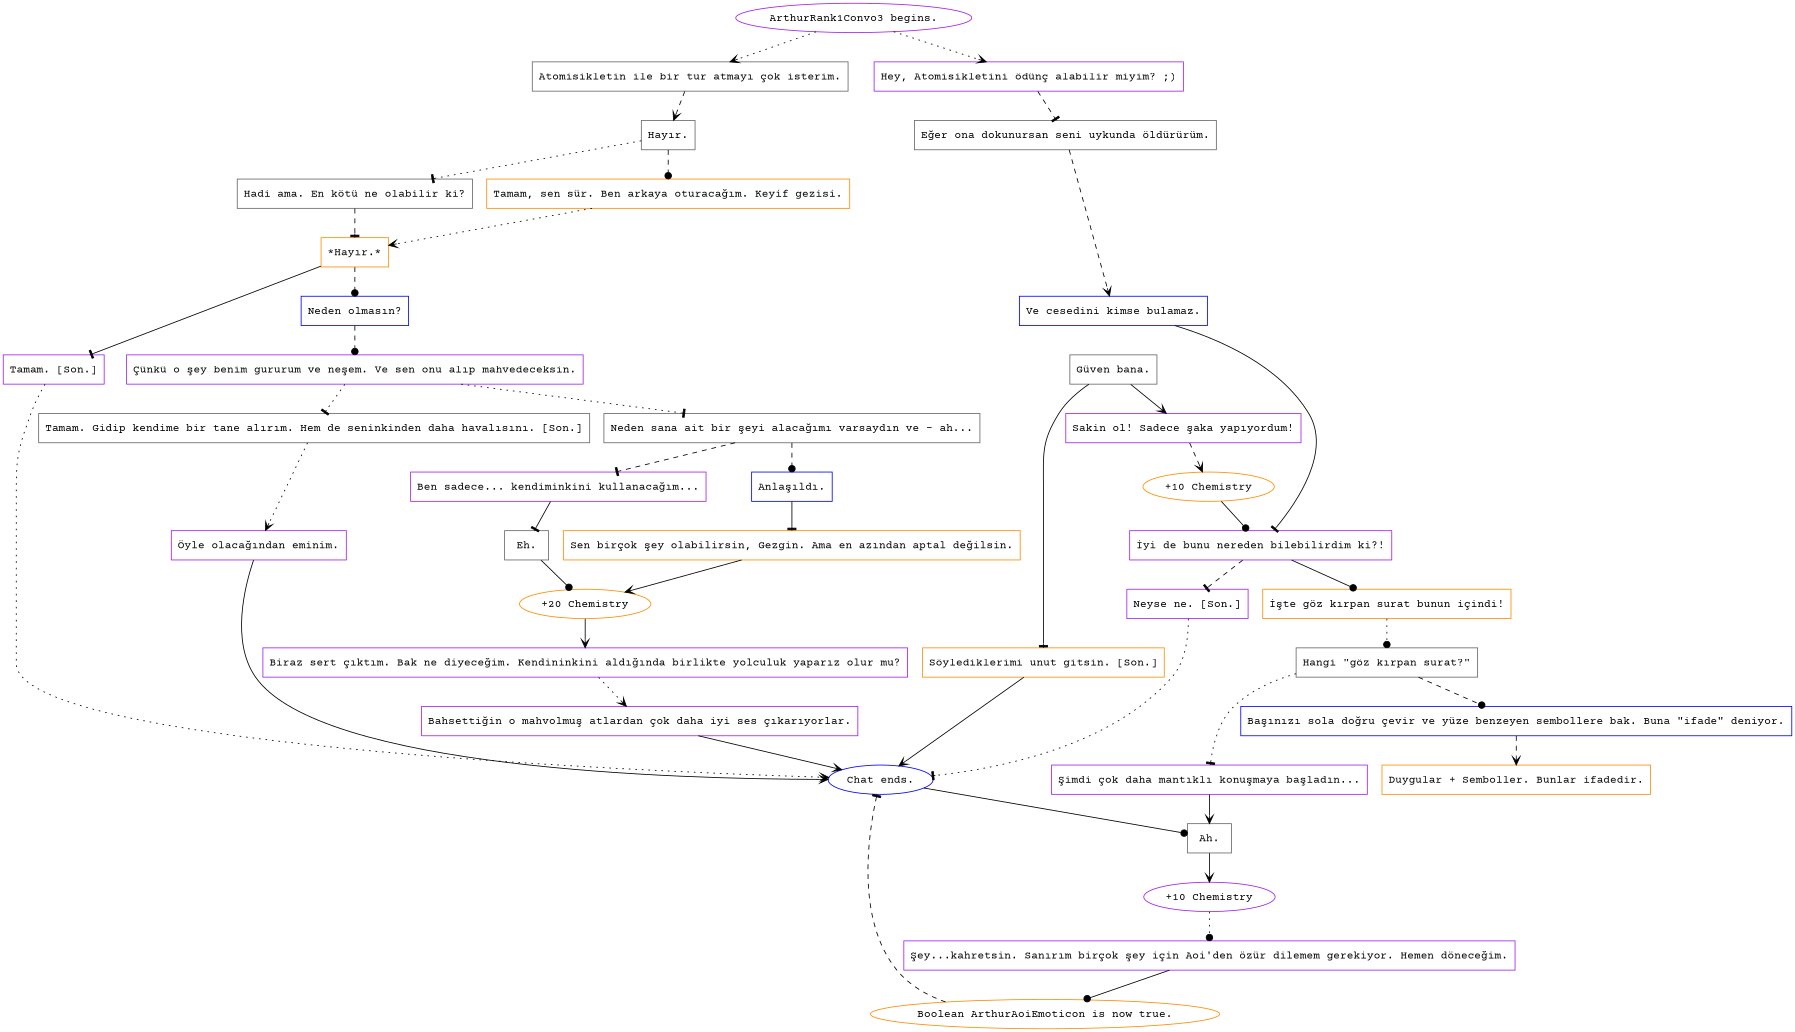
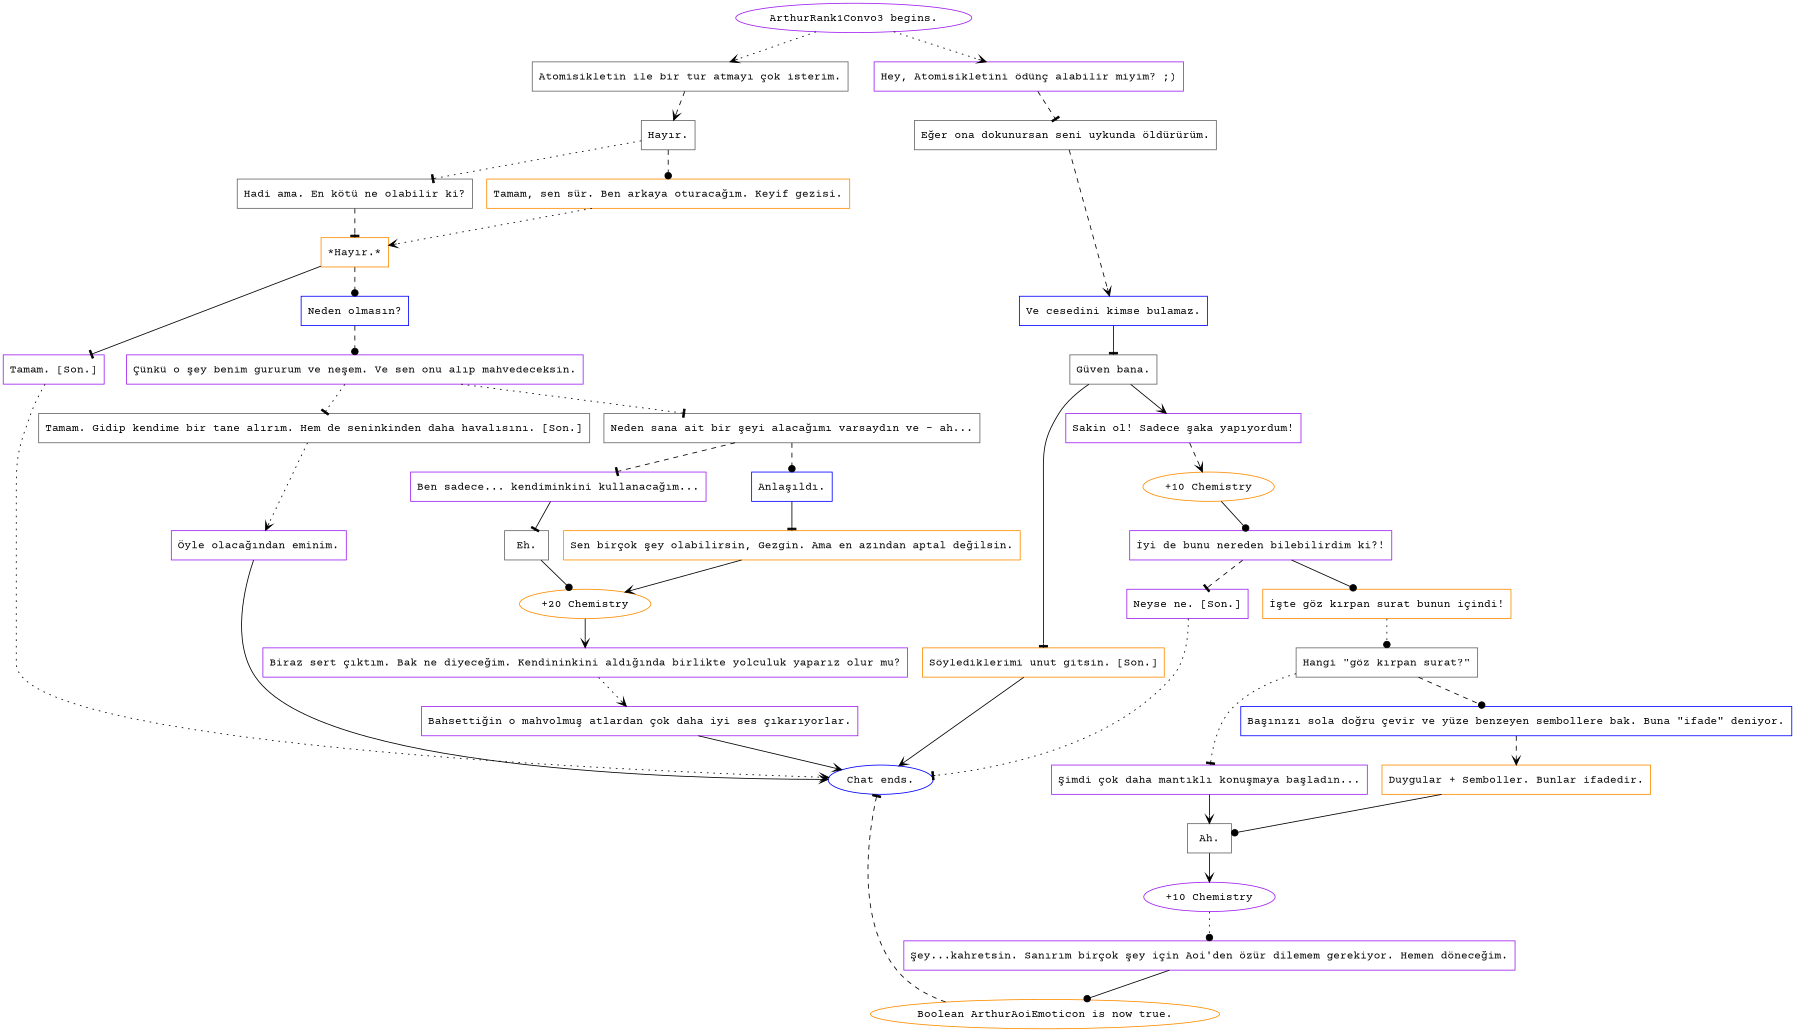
(1298, 398) -> (1113, 338)
(1052, 810) -> (1340, 813)
